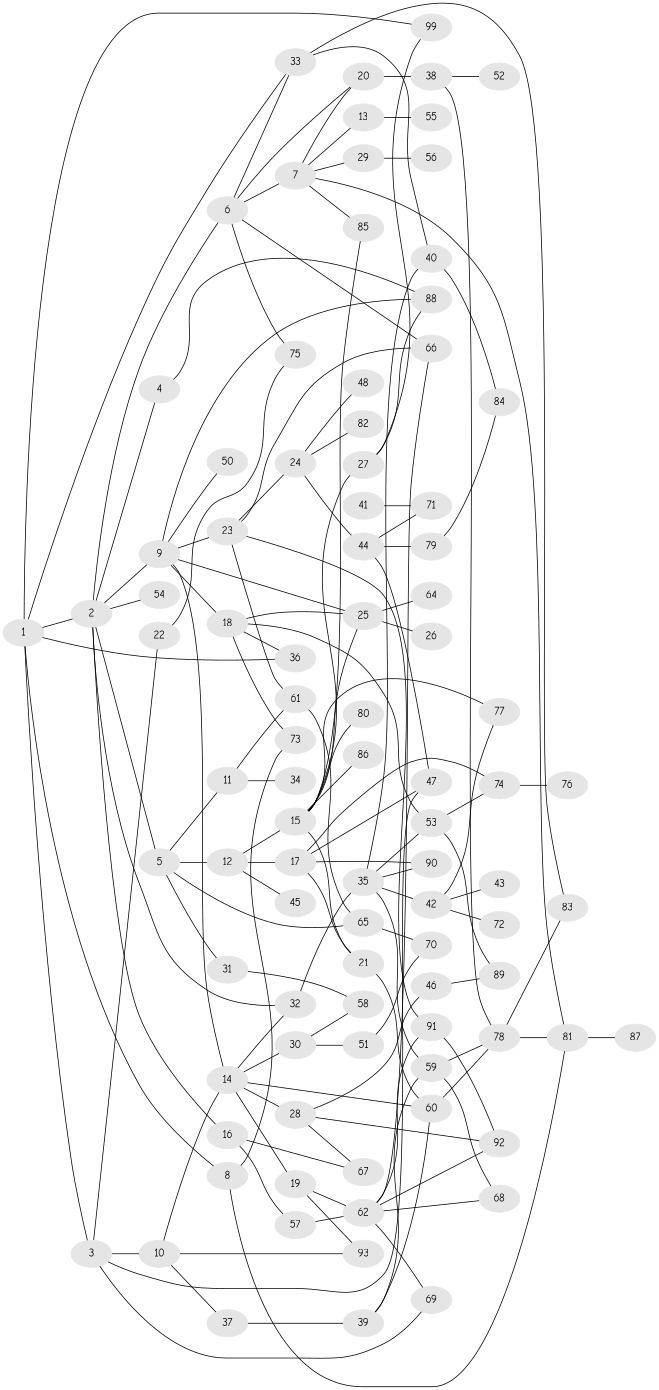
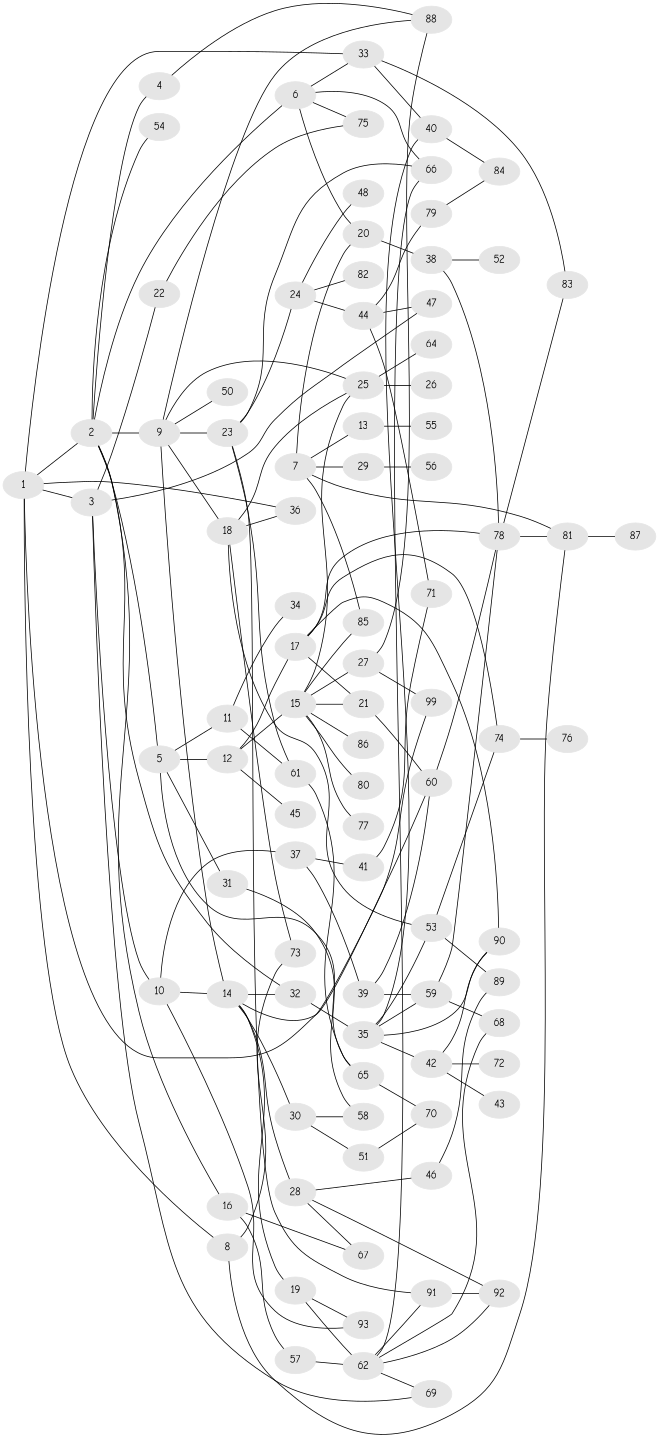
(261, 193) -> none
(475, 780) -> (462, 1013)
(363, 822) -> (366, 544)
none -> (325, 861)
